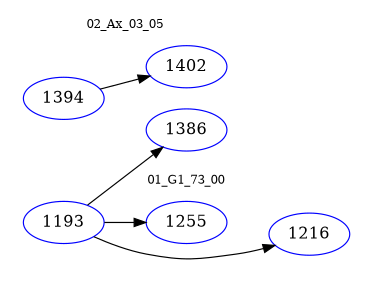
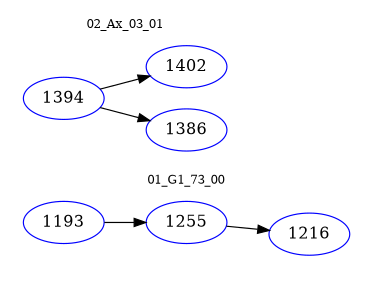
(125, 25) -> (125, 25)
(120, 180) -> (119, 113)
(178, 258) -> (242, 228)
